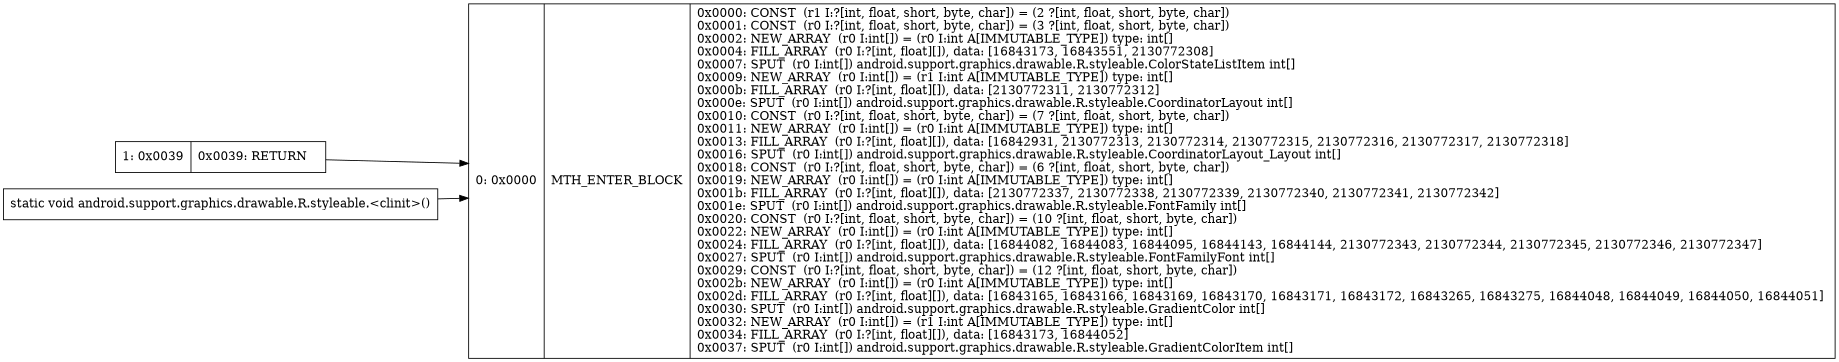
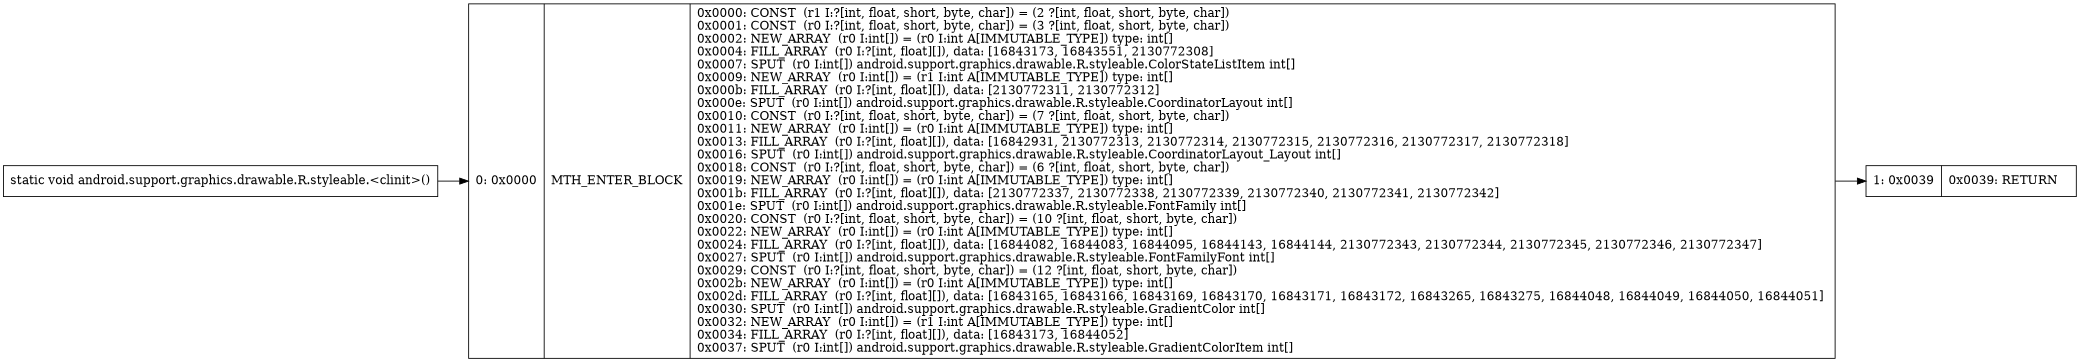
(393, 162) -> (1846, 181)
